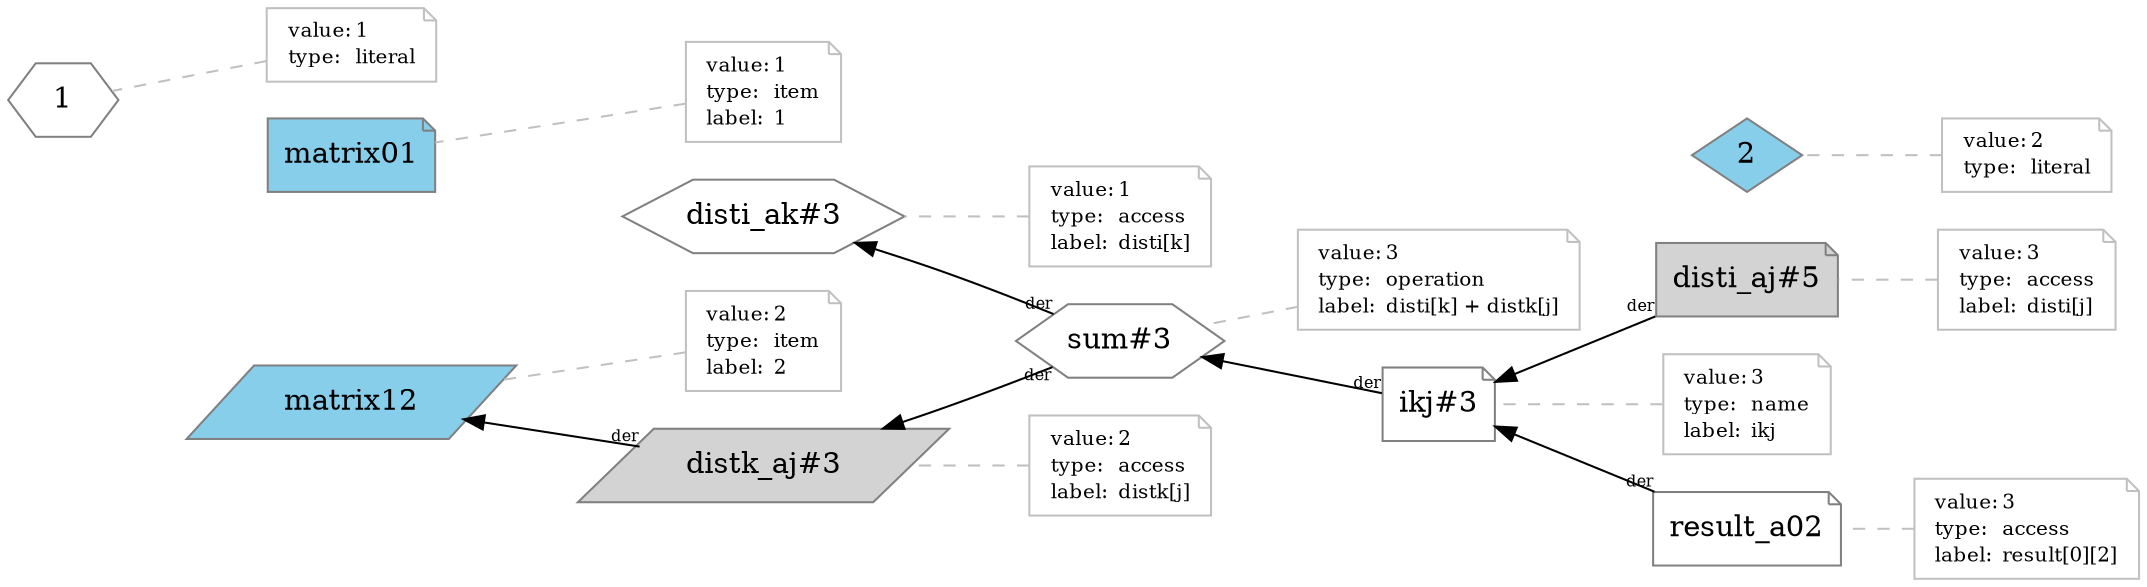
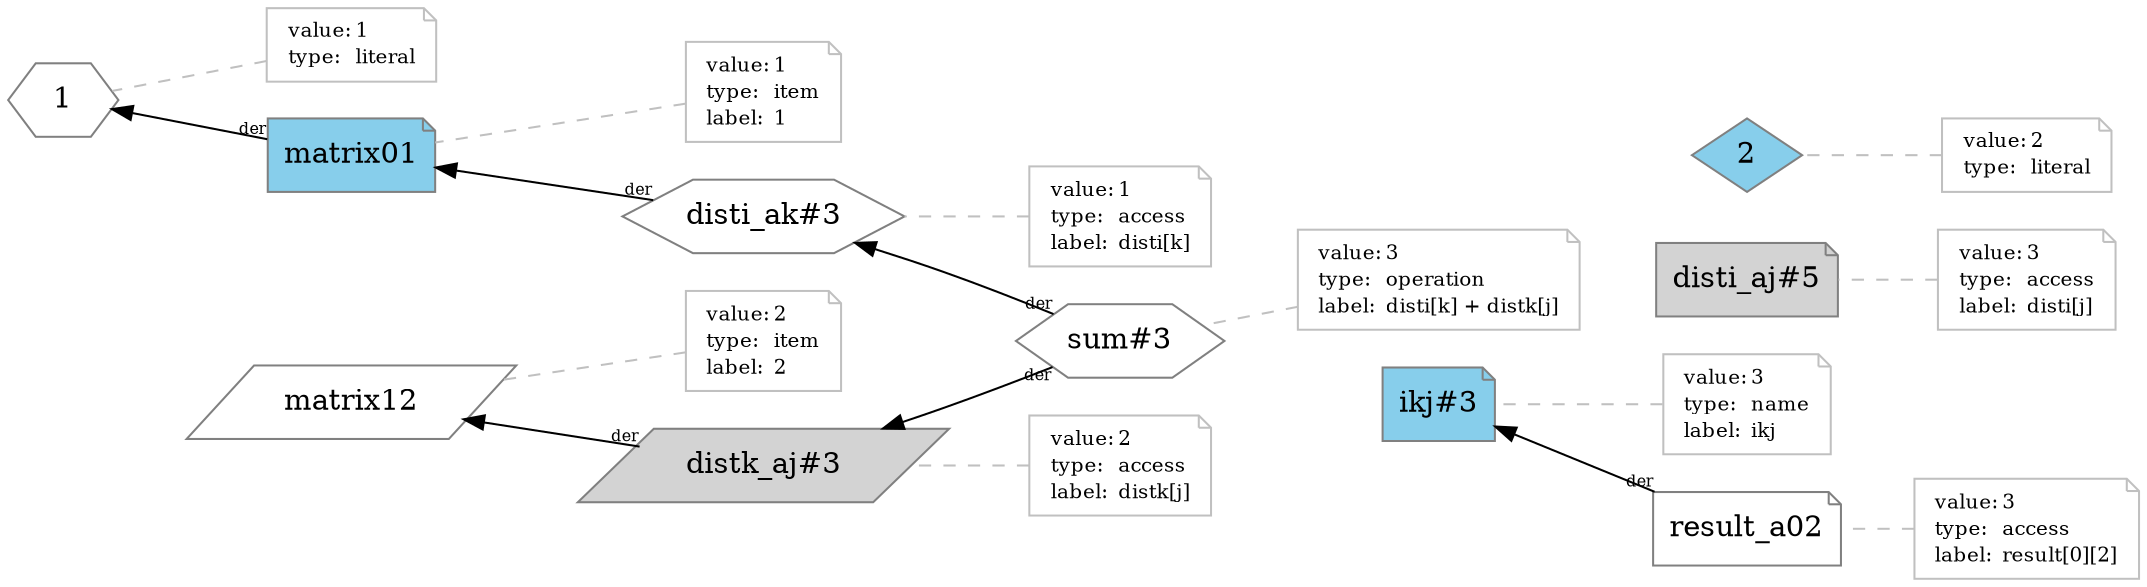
none -> (200, 126)
none -> (555, 185)
(1585, 345) -> none
(1302, 377) -> none
(351, 402) -> (351, 402)
(1439, 404) -> (1439, 404)
